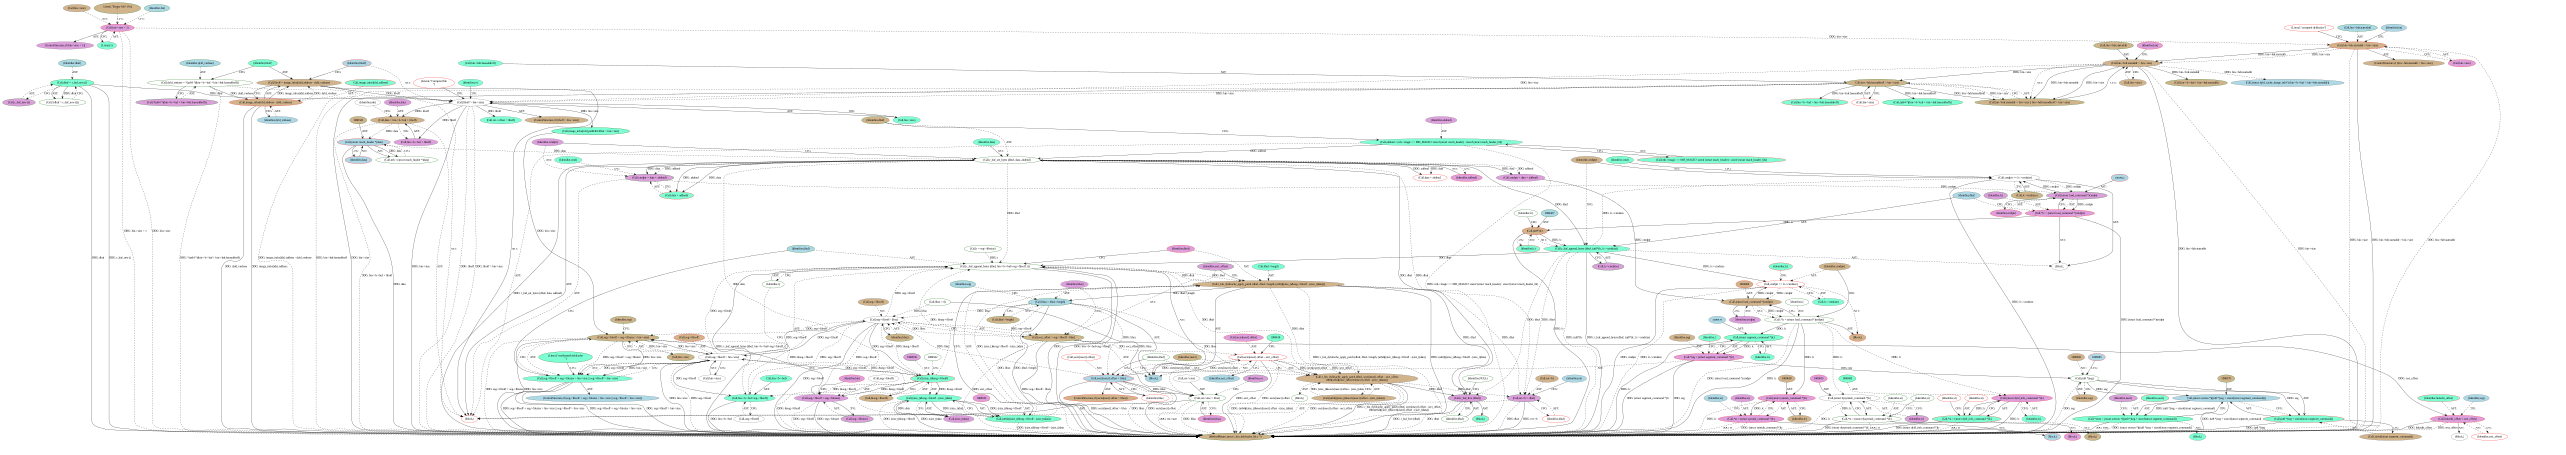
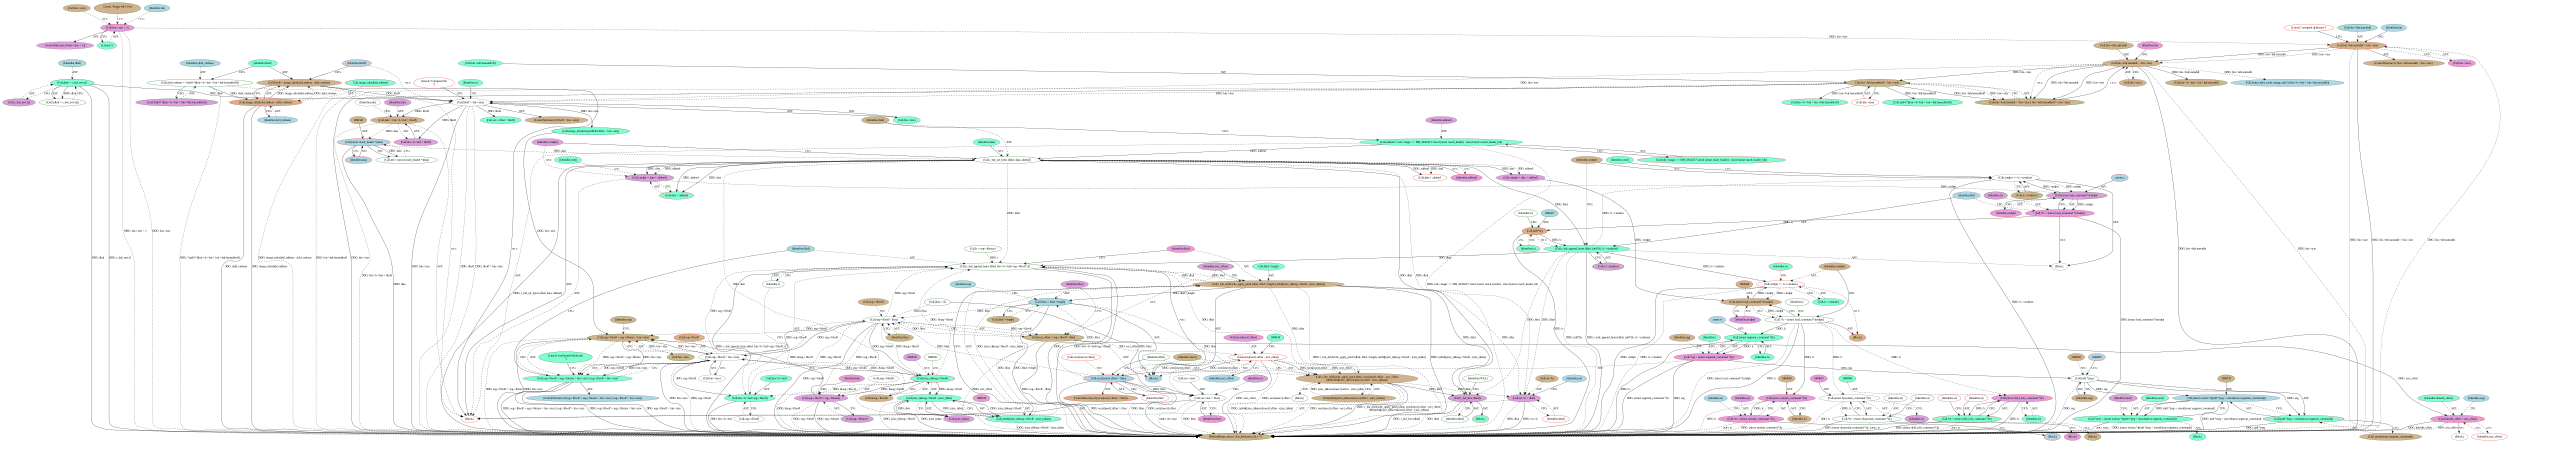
(1119, 325) -> (1064, 345)
